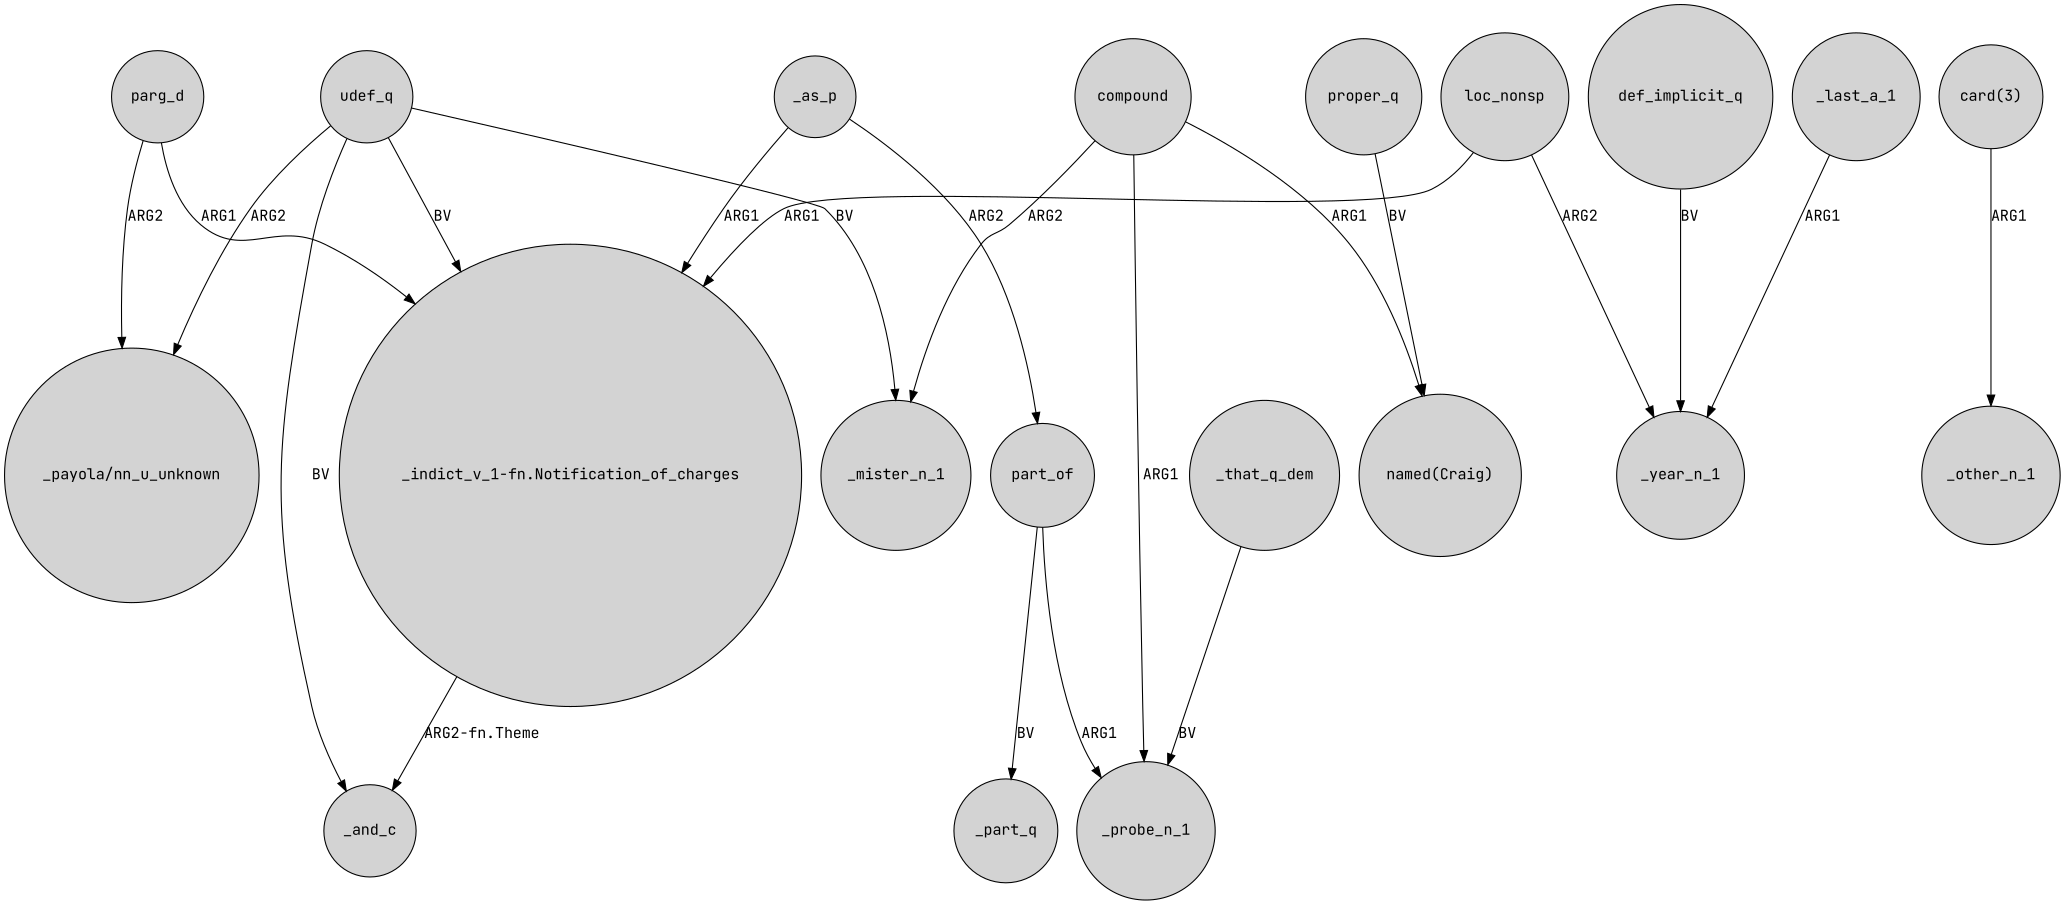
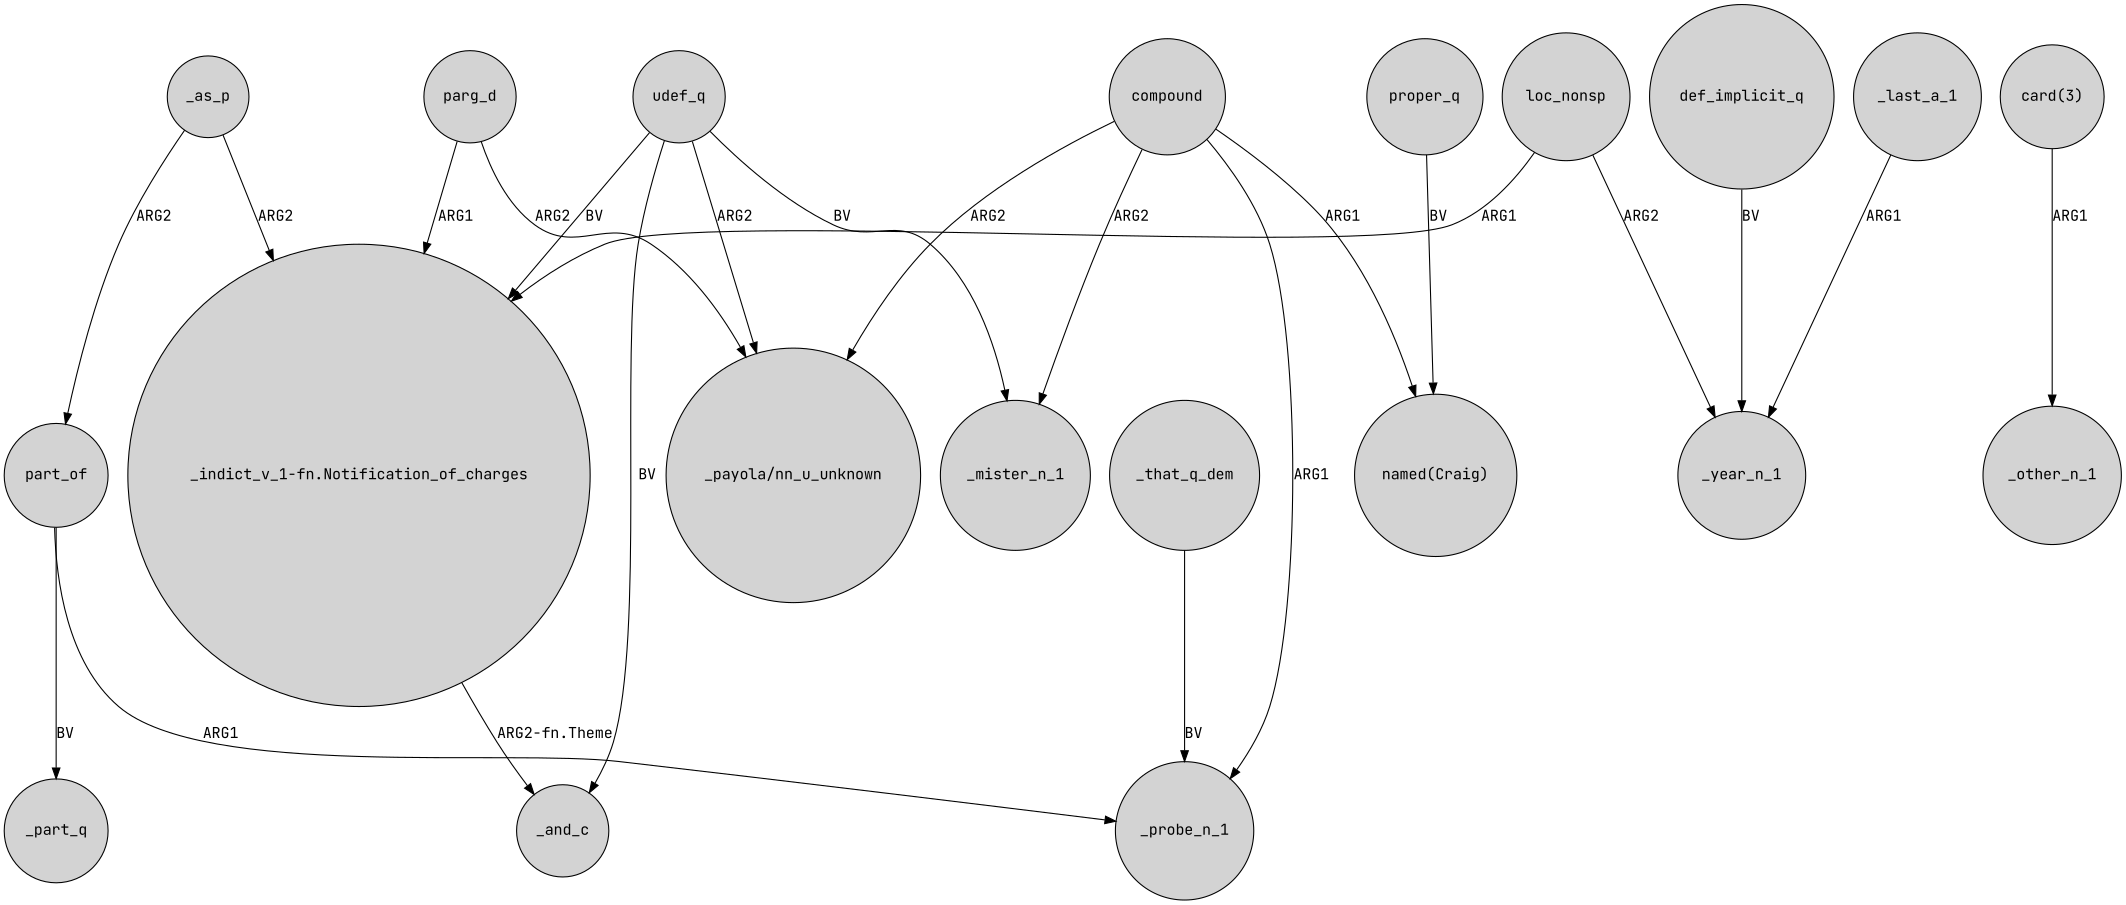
none -> (964, 214)
(742, 217) -> (276, 217)
